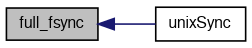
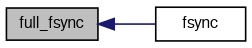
(201, 24) -> (201, 24)
